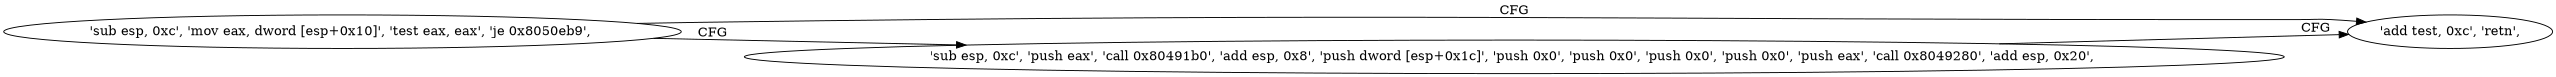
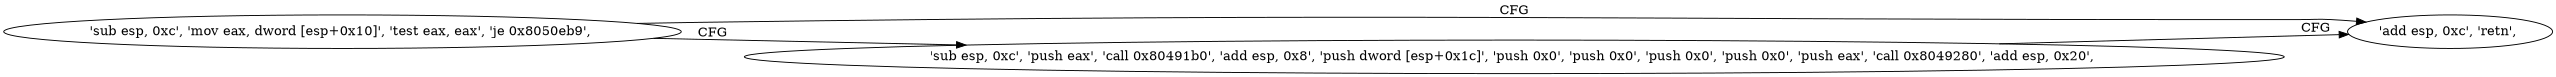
(2450, 32) -> (2450, 32)
